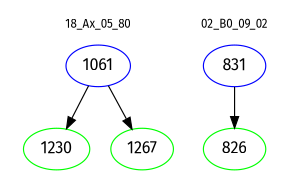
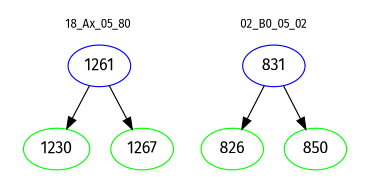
(235, 25) -> (274, 25)
(98, 66) -> (99, 66)
none -> (315, 149)
